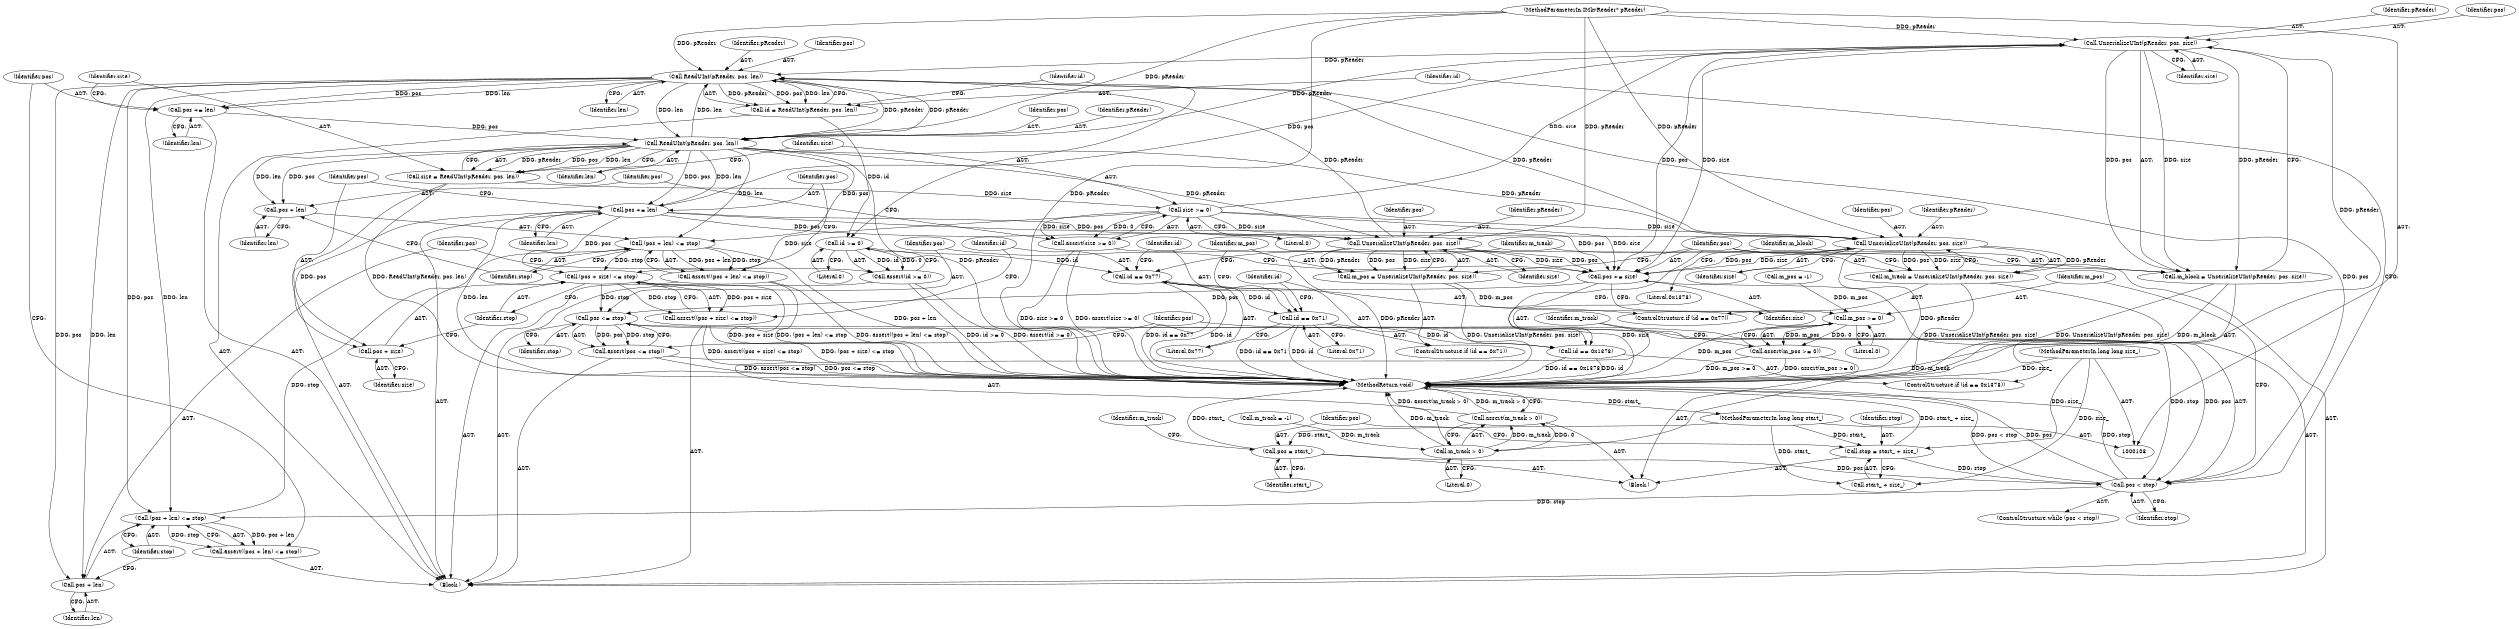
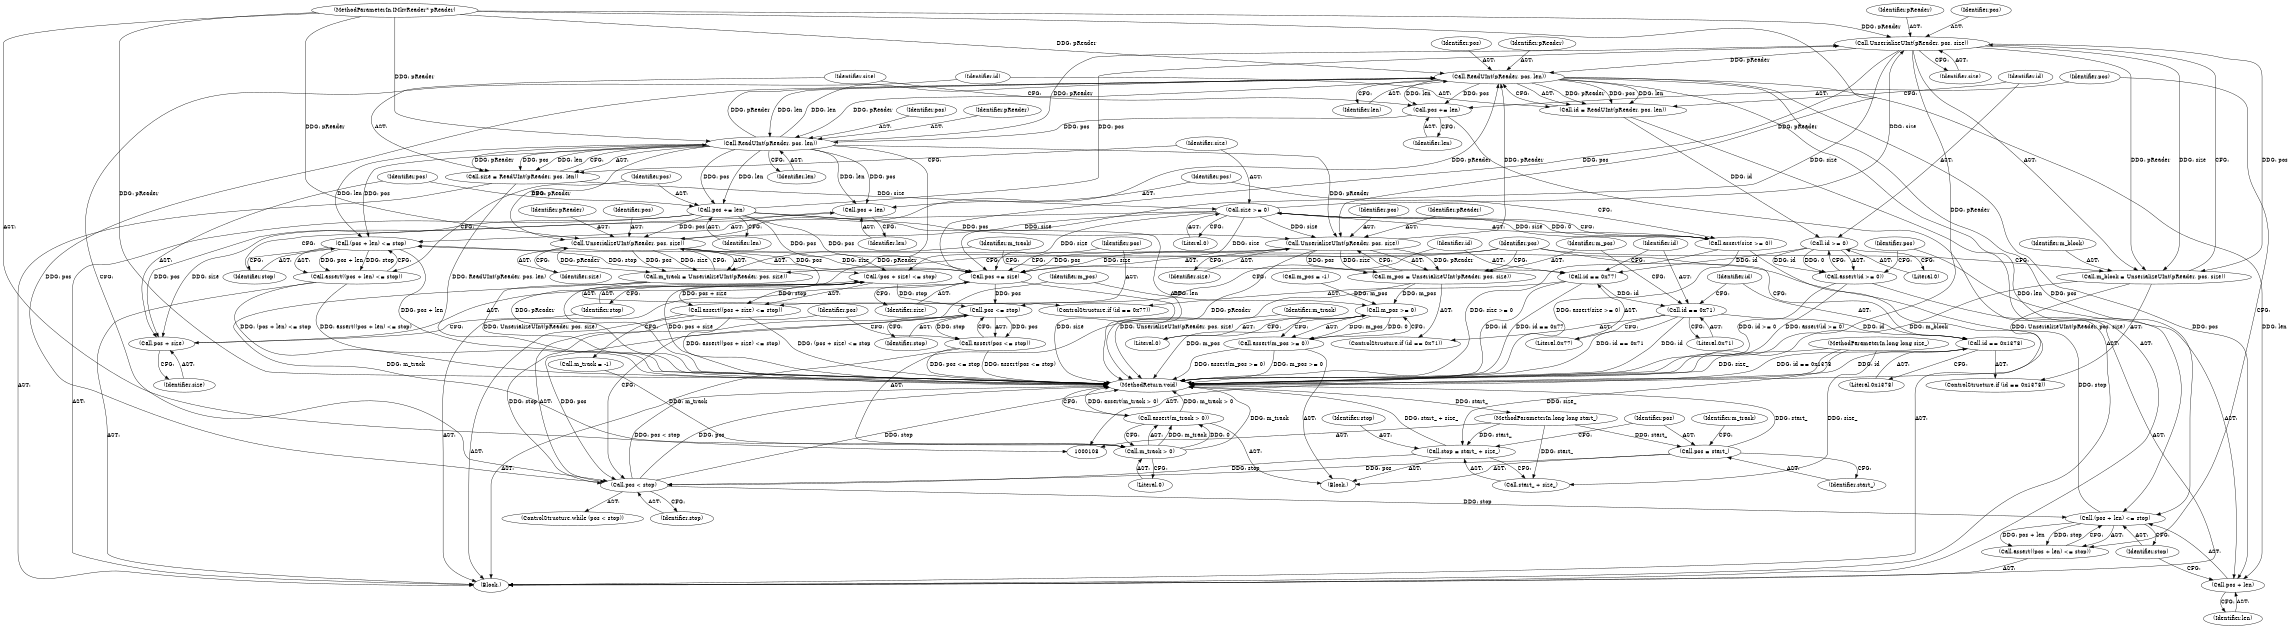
none -> (913, 217)
(1709, 255) -> (1935, 364)
(678, 292) -> (636, 328)
